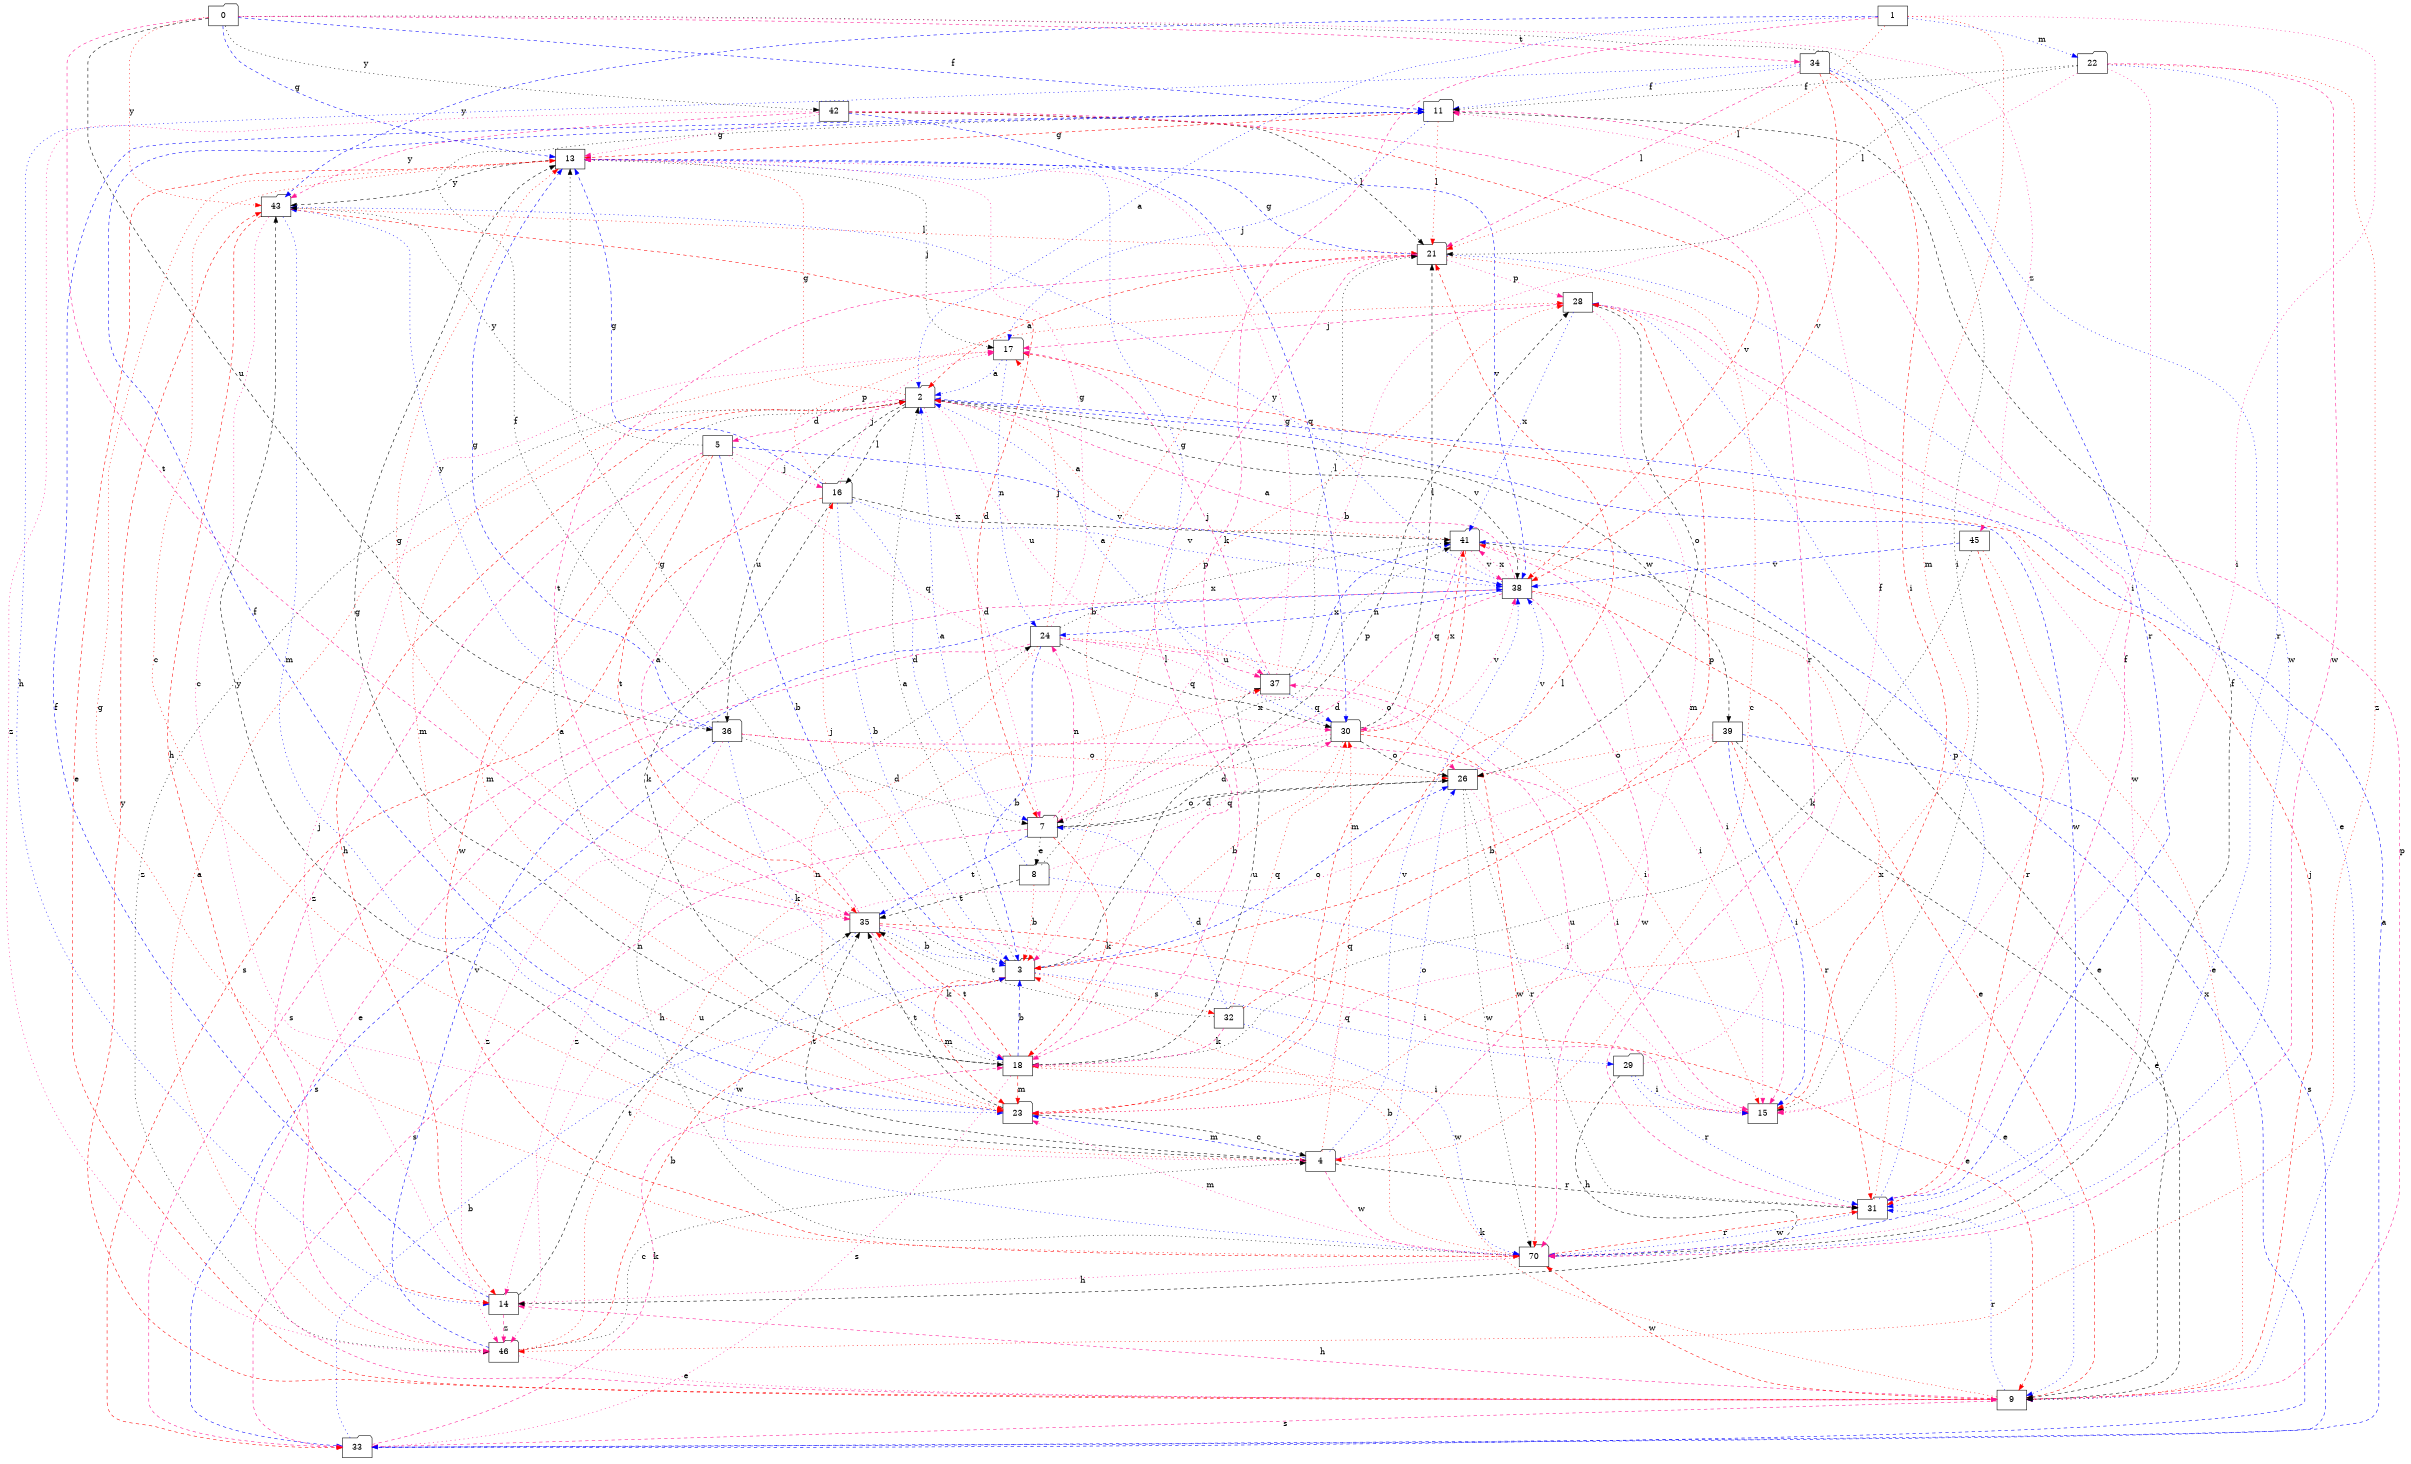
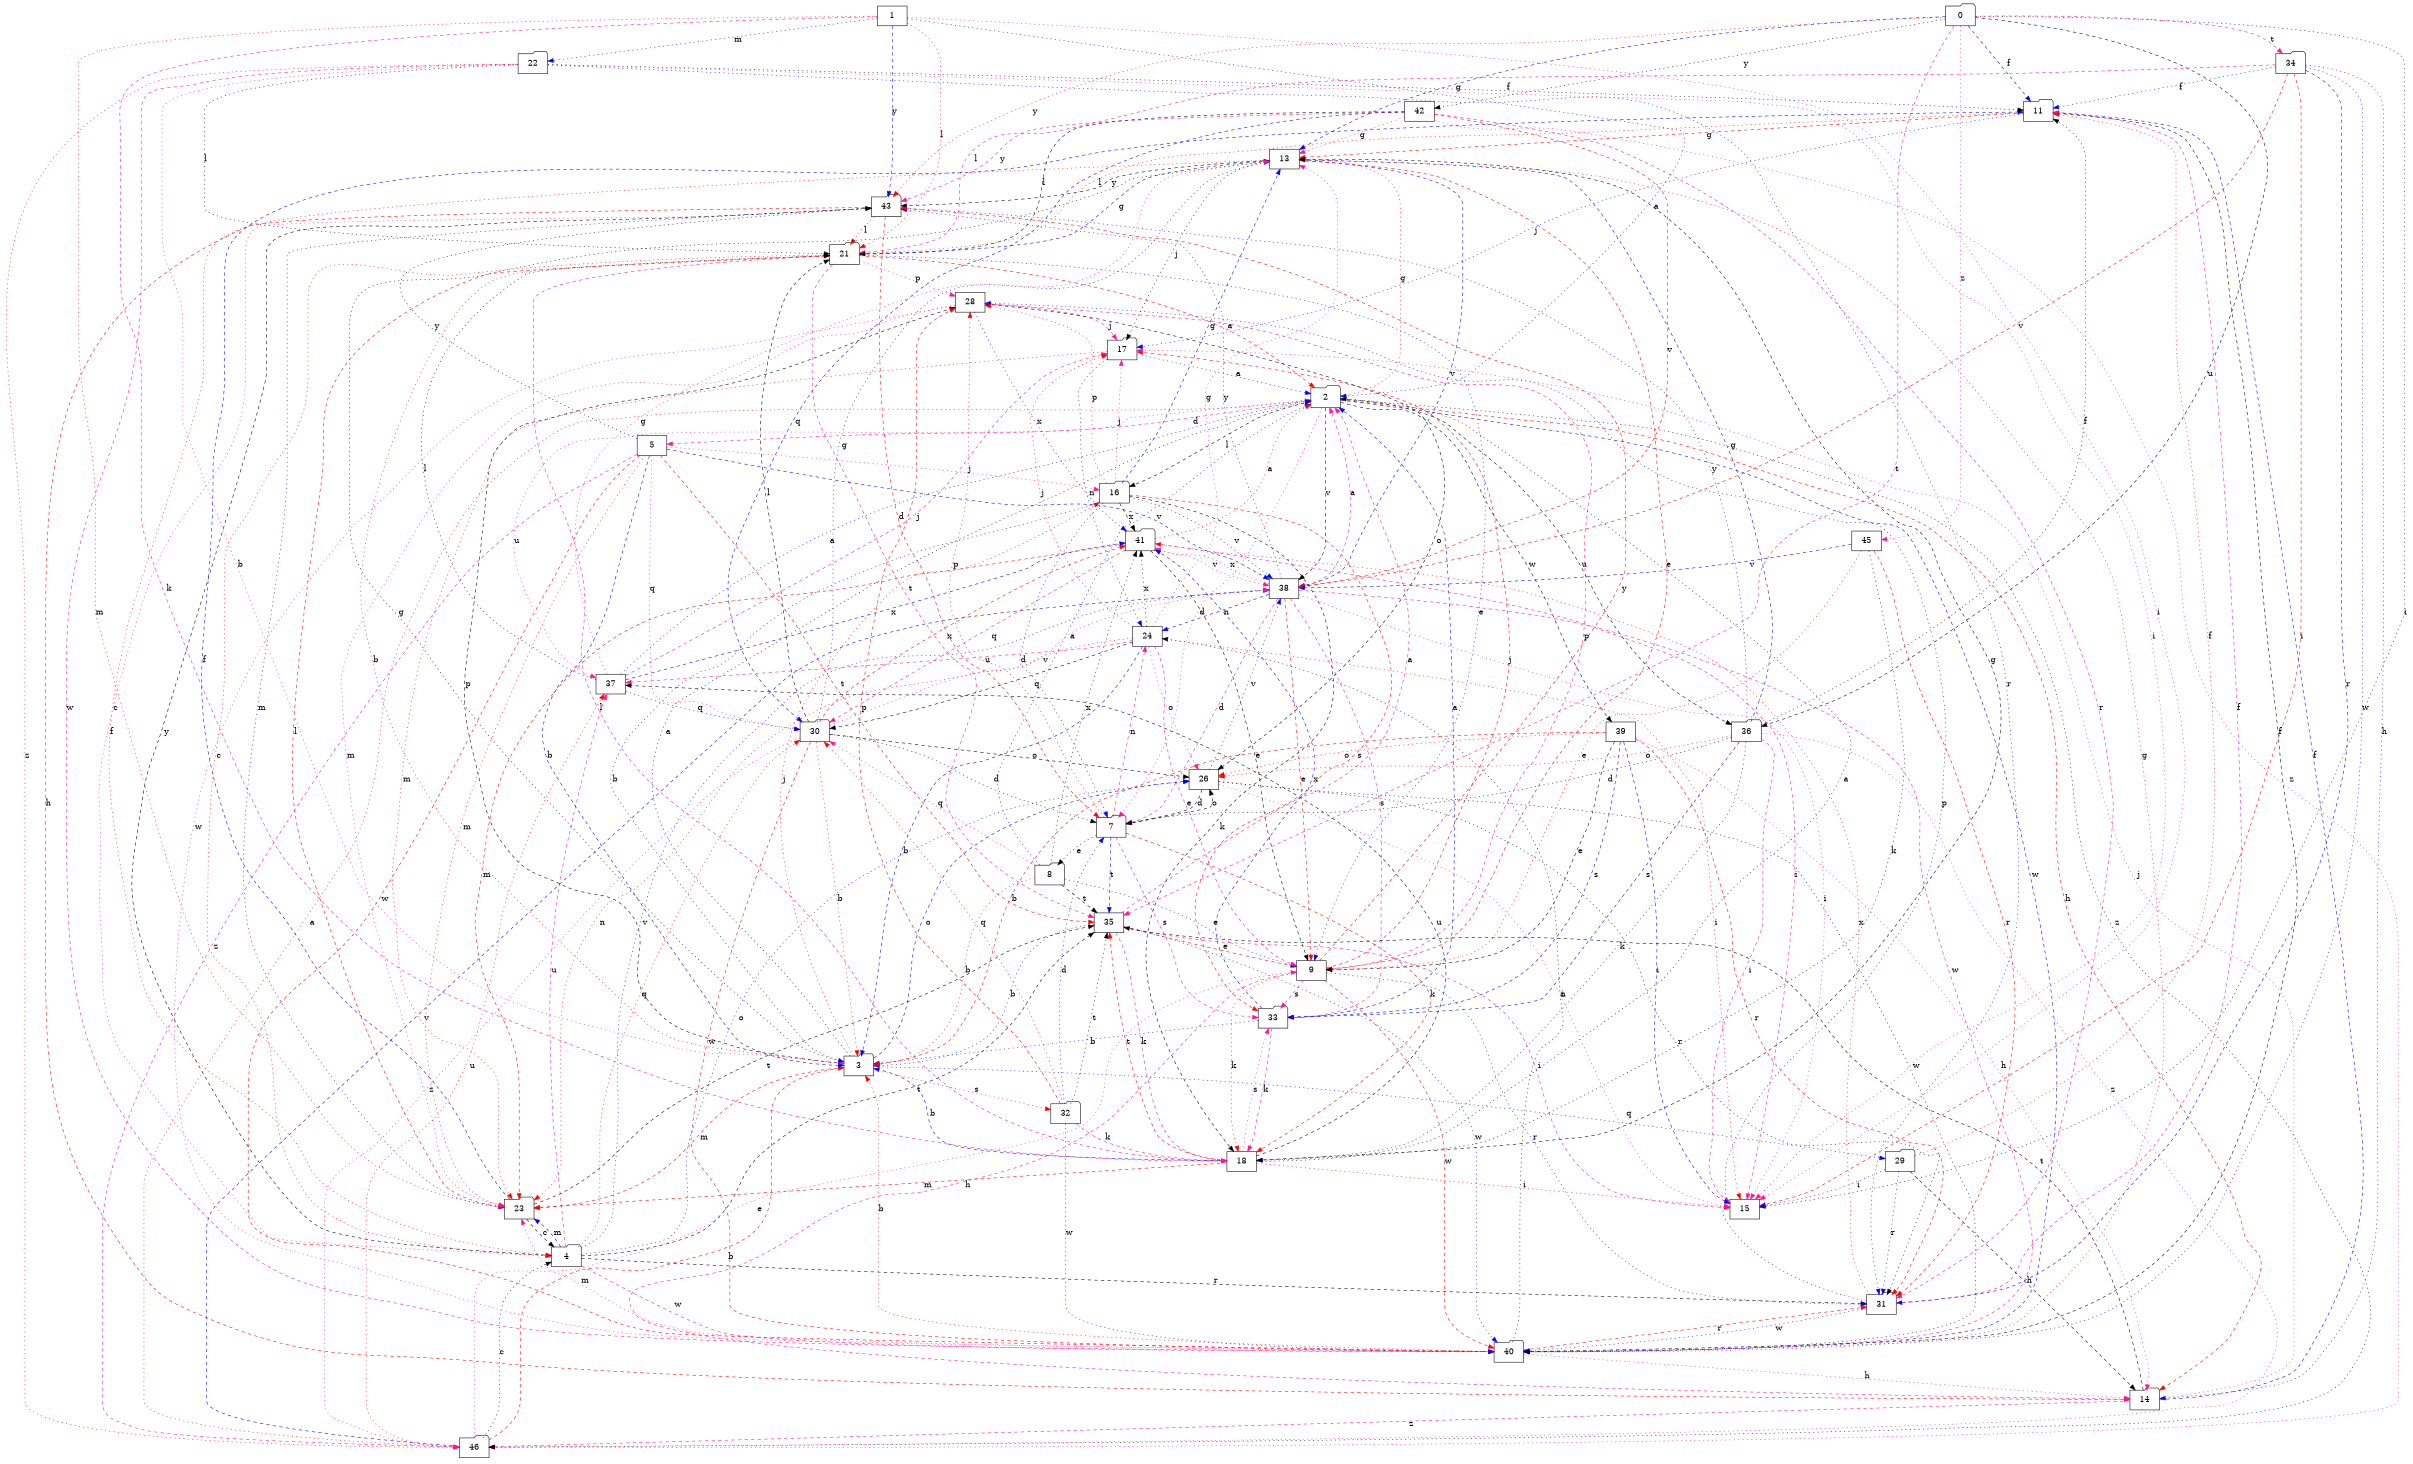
(1876, 526) -> (2210, 665)
(429, 674) -> none
(199, 684) -> (112, 732)
(1534, 1257) -> (1509, 1352)
